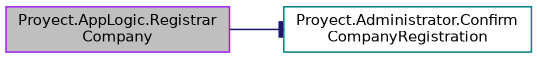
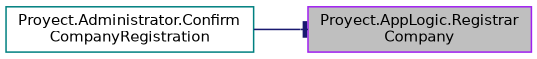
(253, 29) -> (277, 29)
